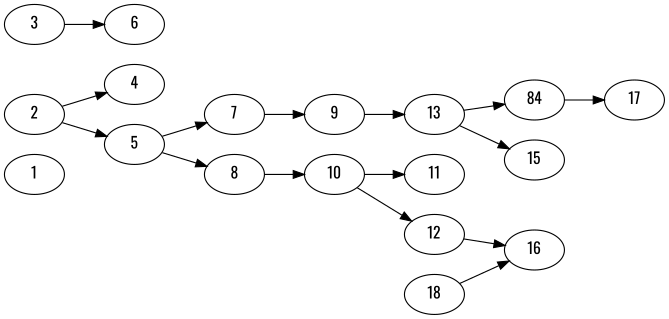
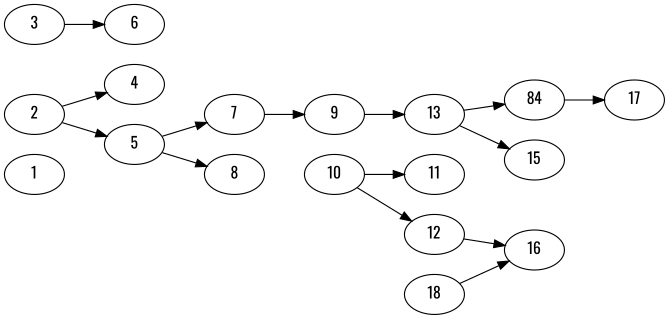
(279, 174) -> none
